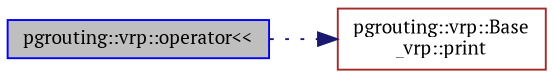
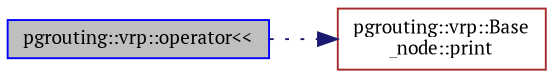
(442, 39) -> (442, 39)
